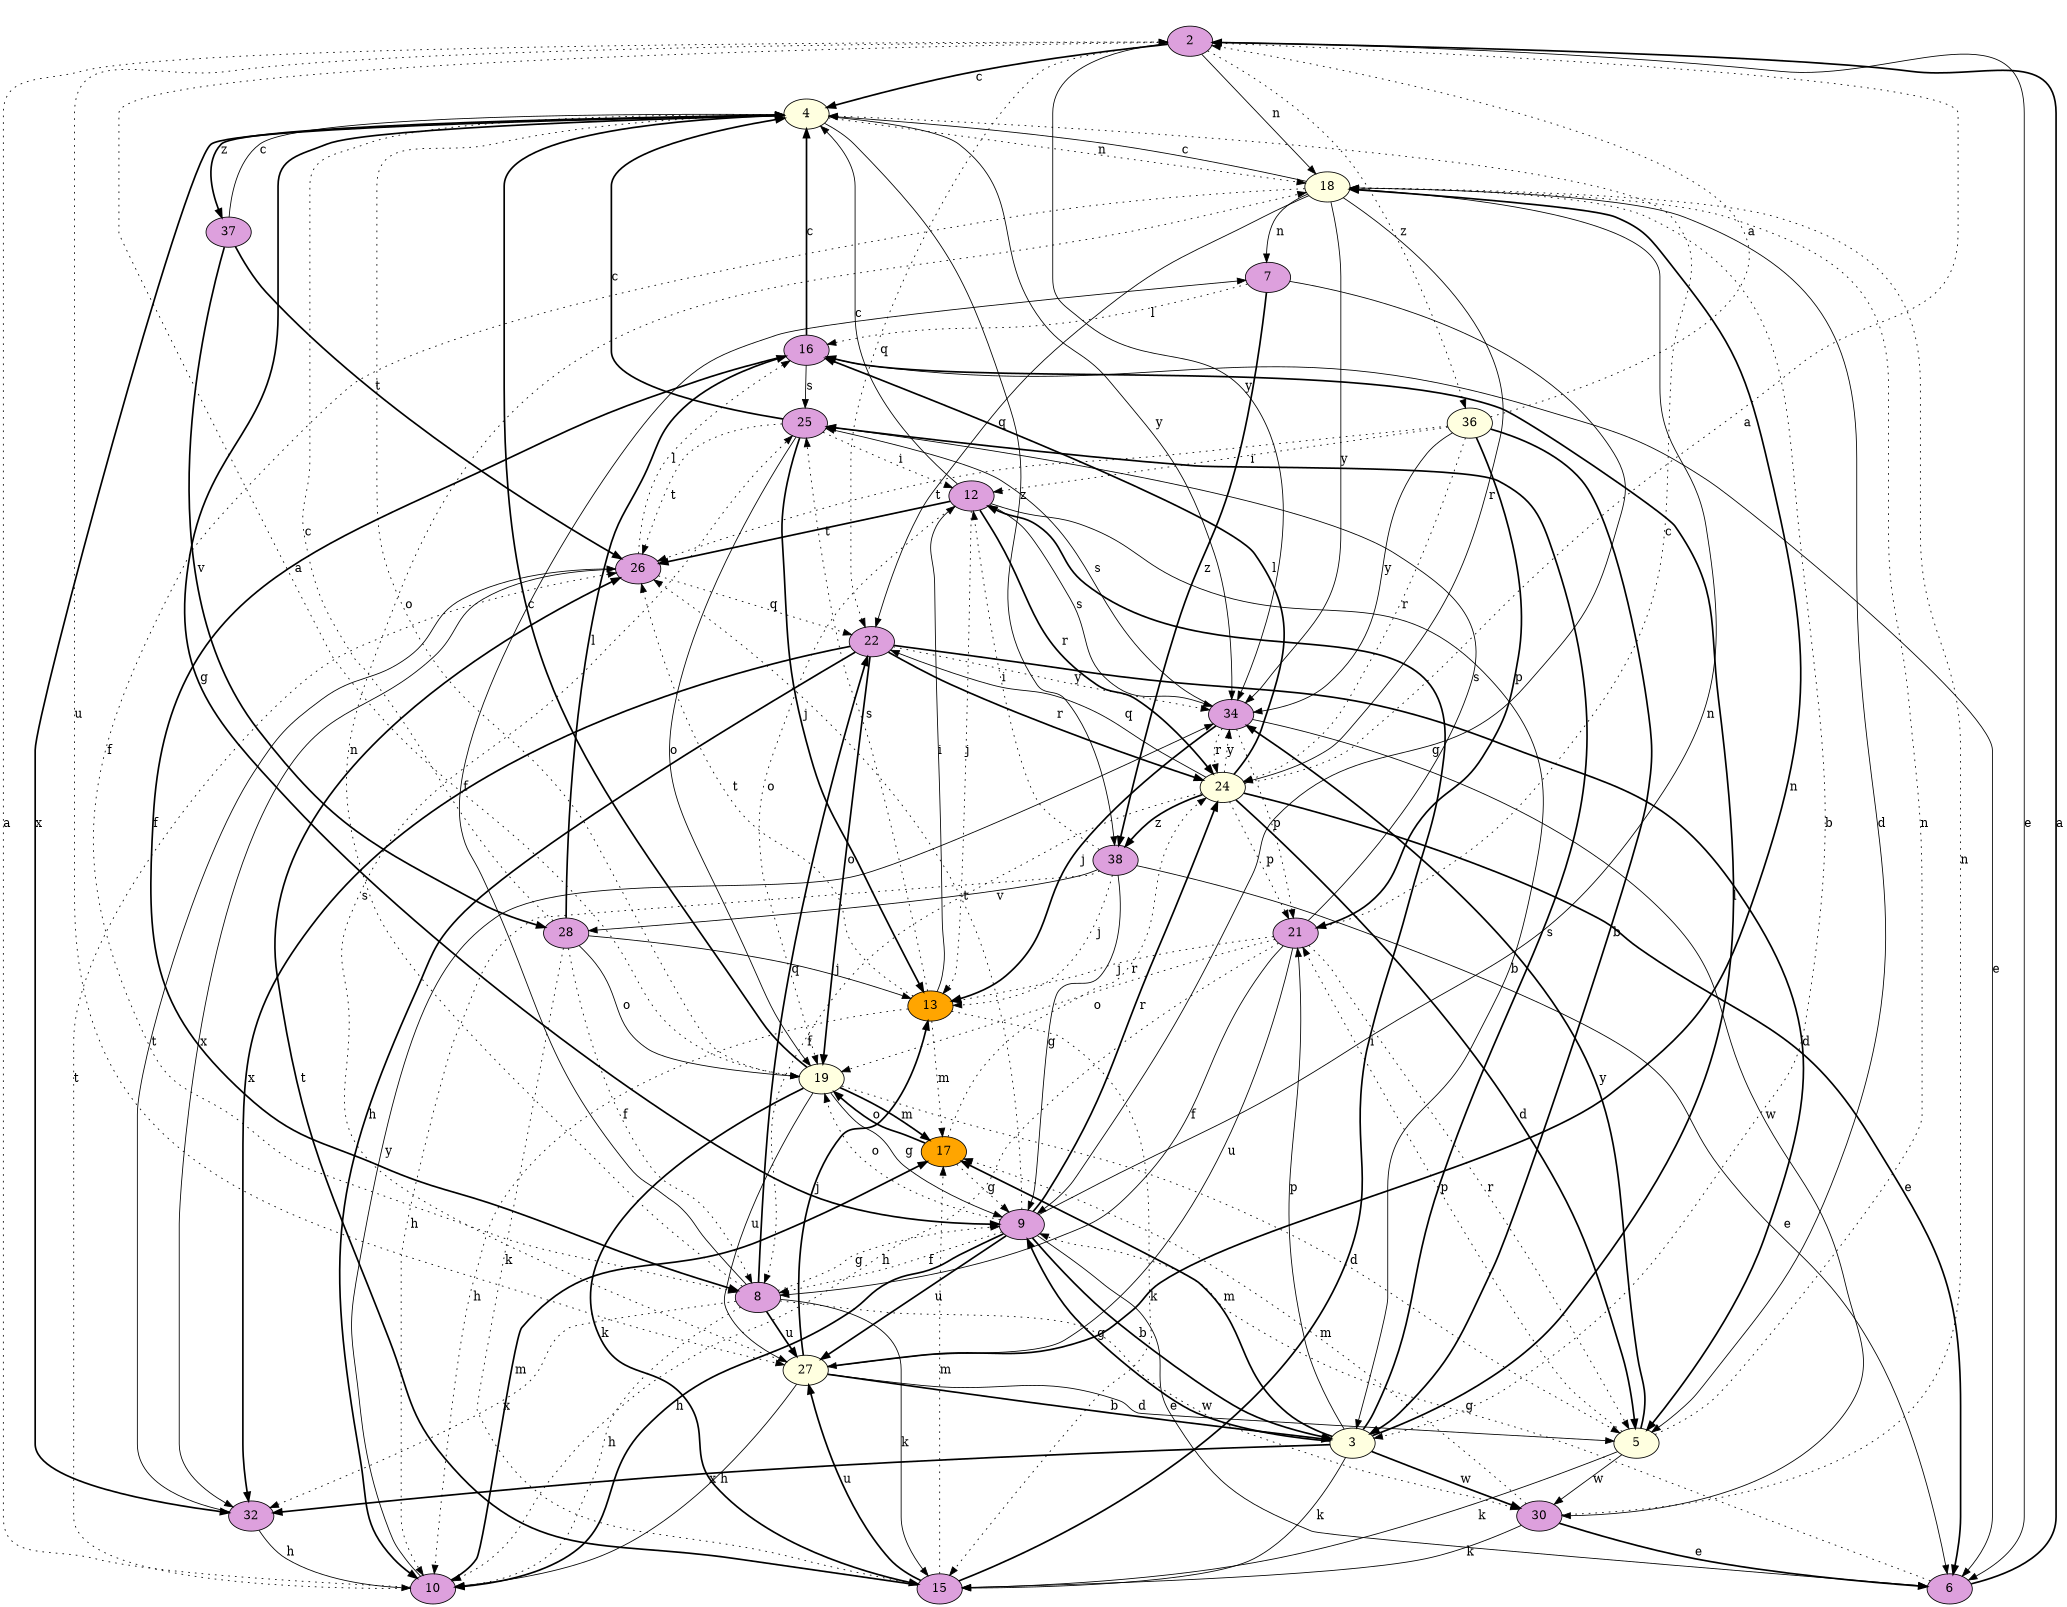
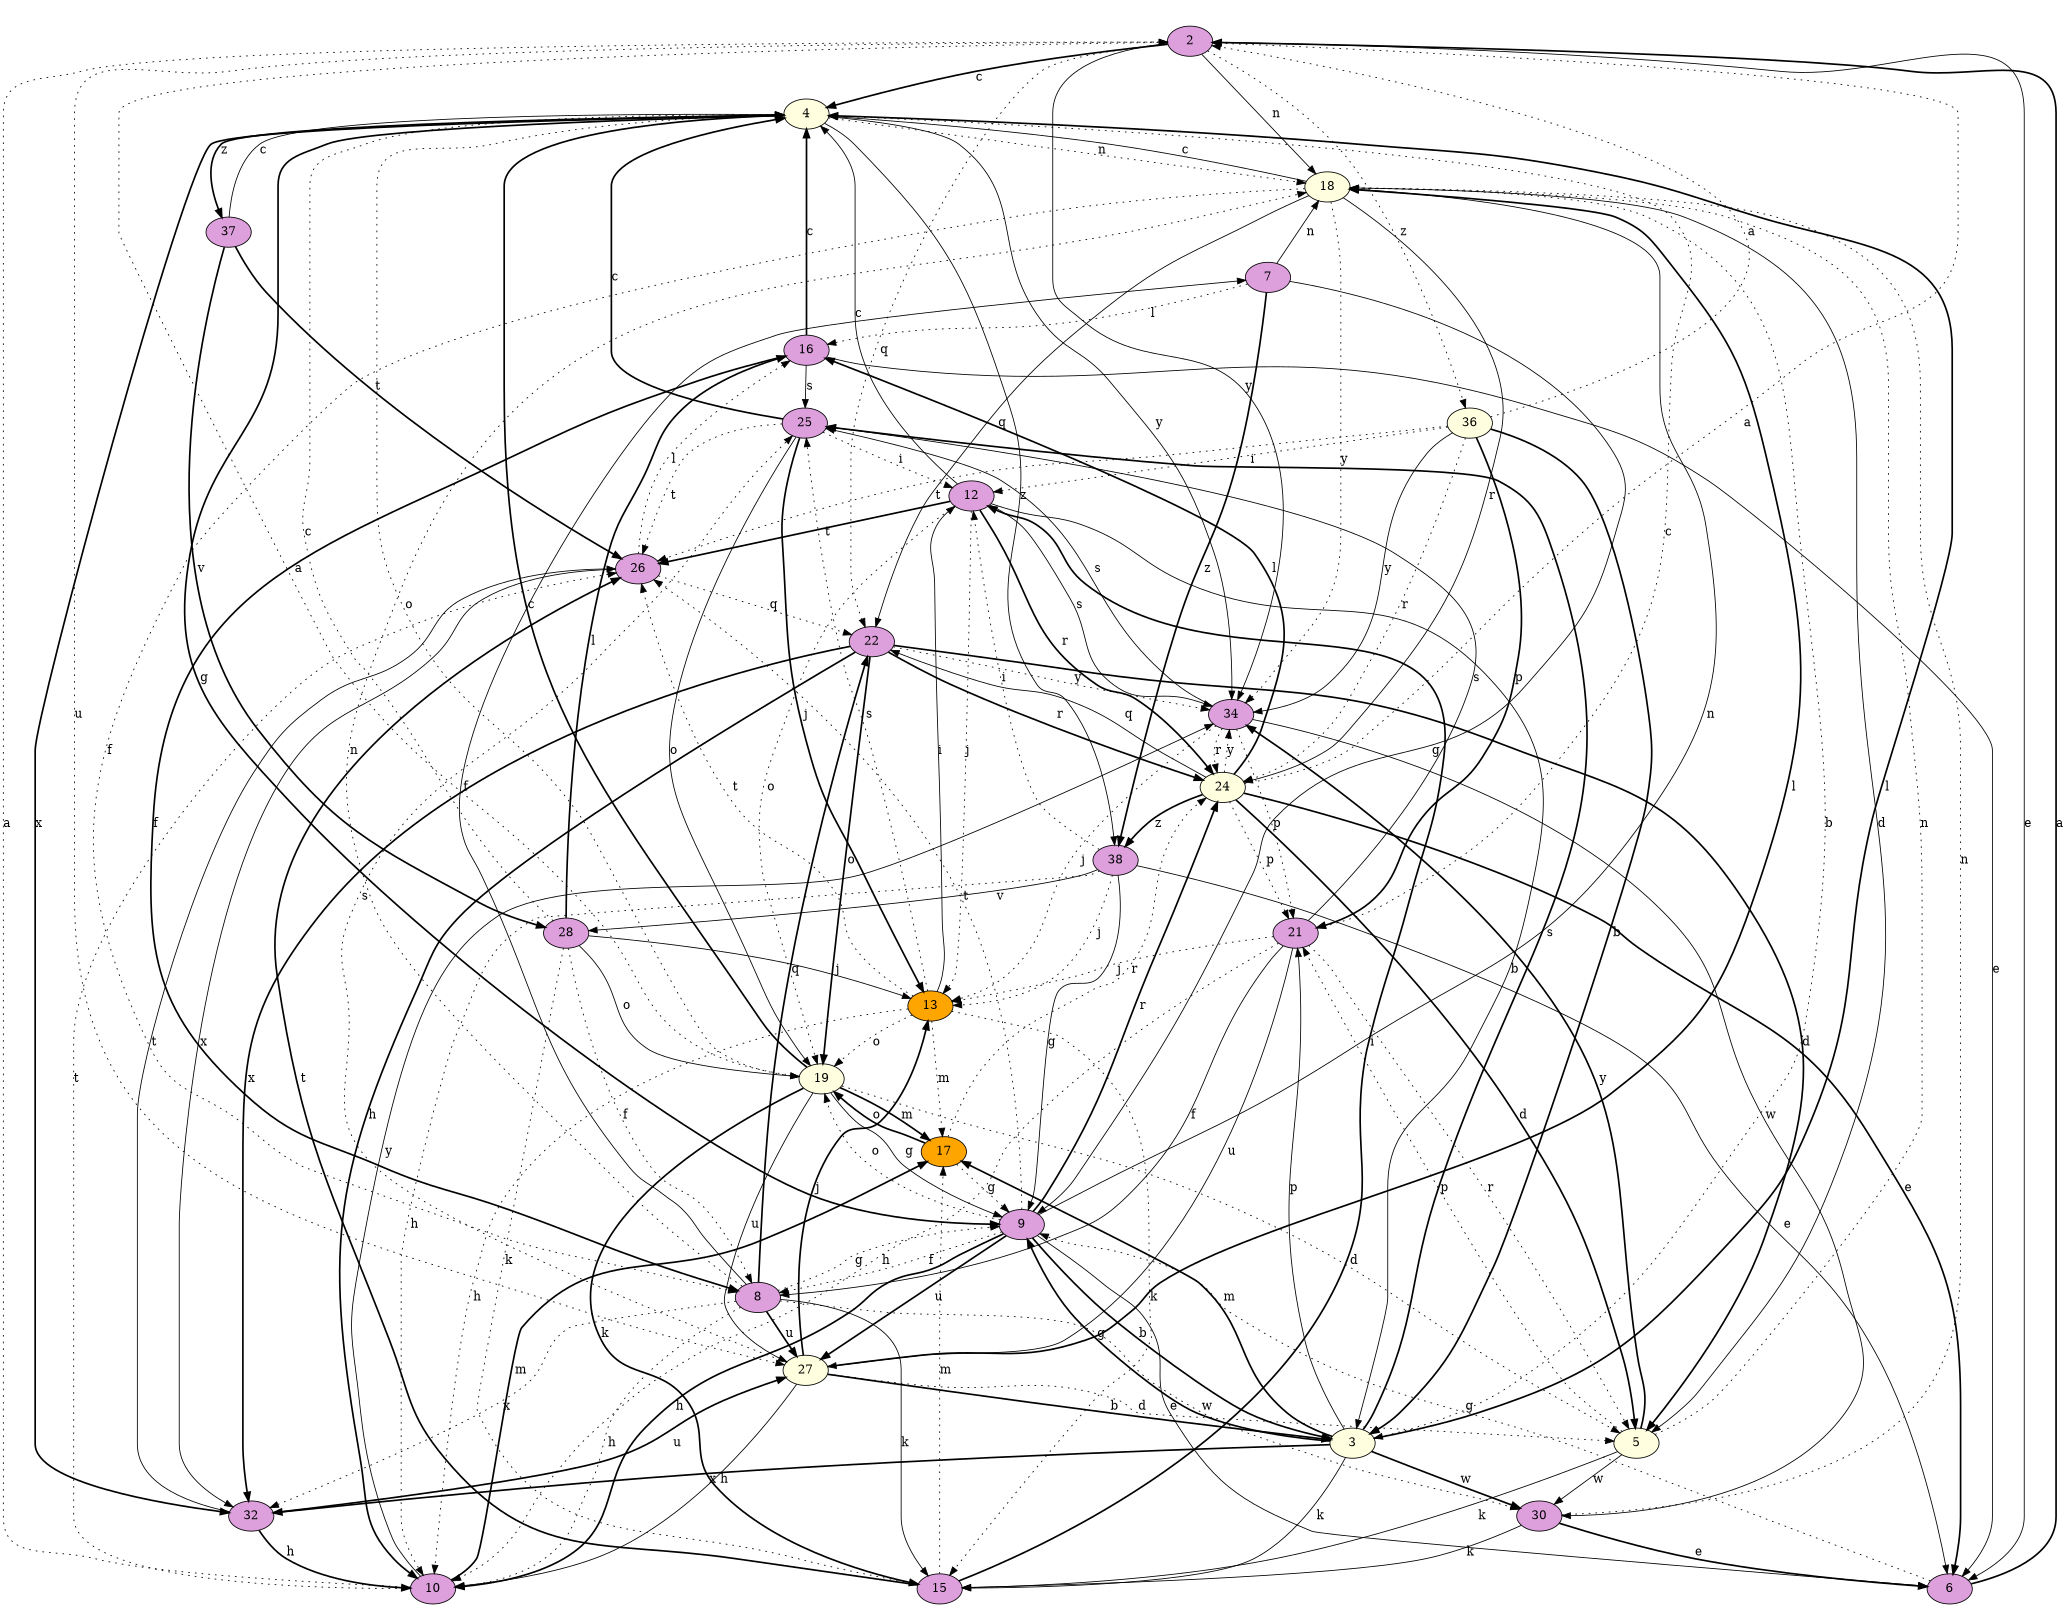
(1277, 217) -> (1295, 236)
(1341, 463) -> (1341, 463)
(1698, 566) -> (1952, 432)
(1794, 787) -> (1794, 787)
(1074, 855) -> (1074, 855)
(879, 950) -> none
(1040, 1009) -> (875, 1035)
(1267, 1302) -> none
(1292, 1423) -> (1292, 1423)
(849, 1498) -> (534, 1476)
(323, 1574) -> (323, 1574)
